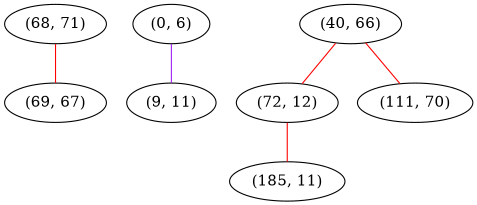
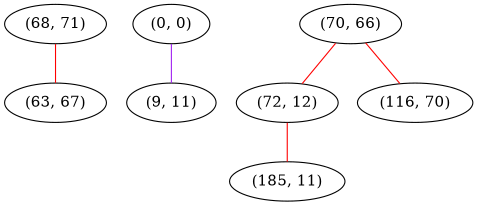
(171, 24) -> (171, 24)
(351, 24) -> (351, 24)
(56, 103) -> (56, 103)
(415, 103) -> (415, 103)
